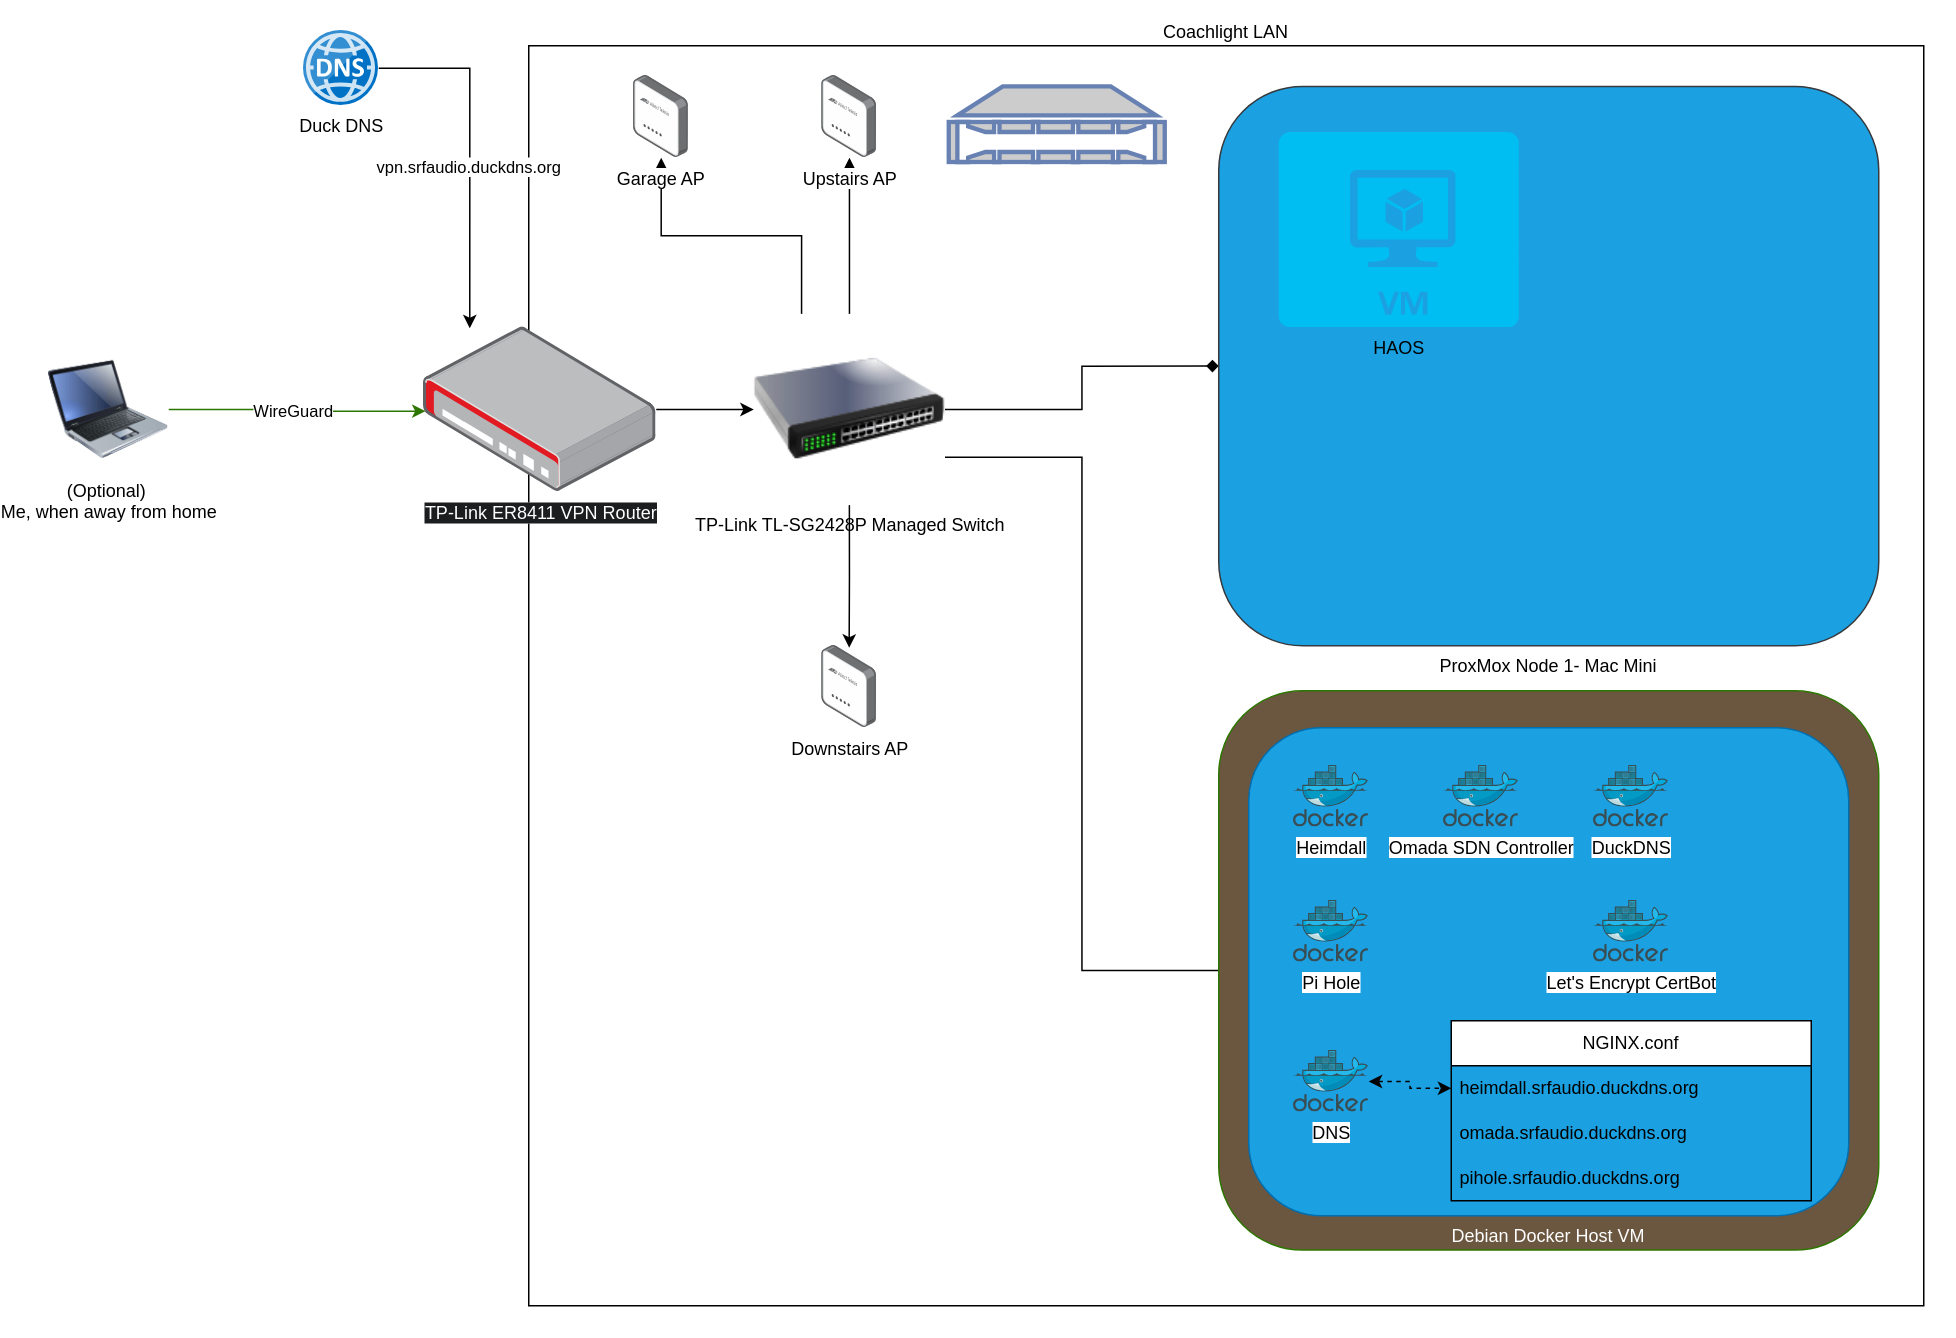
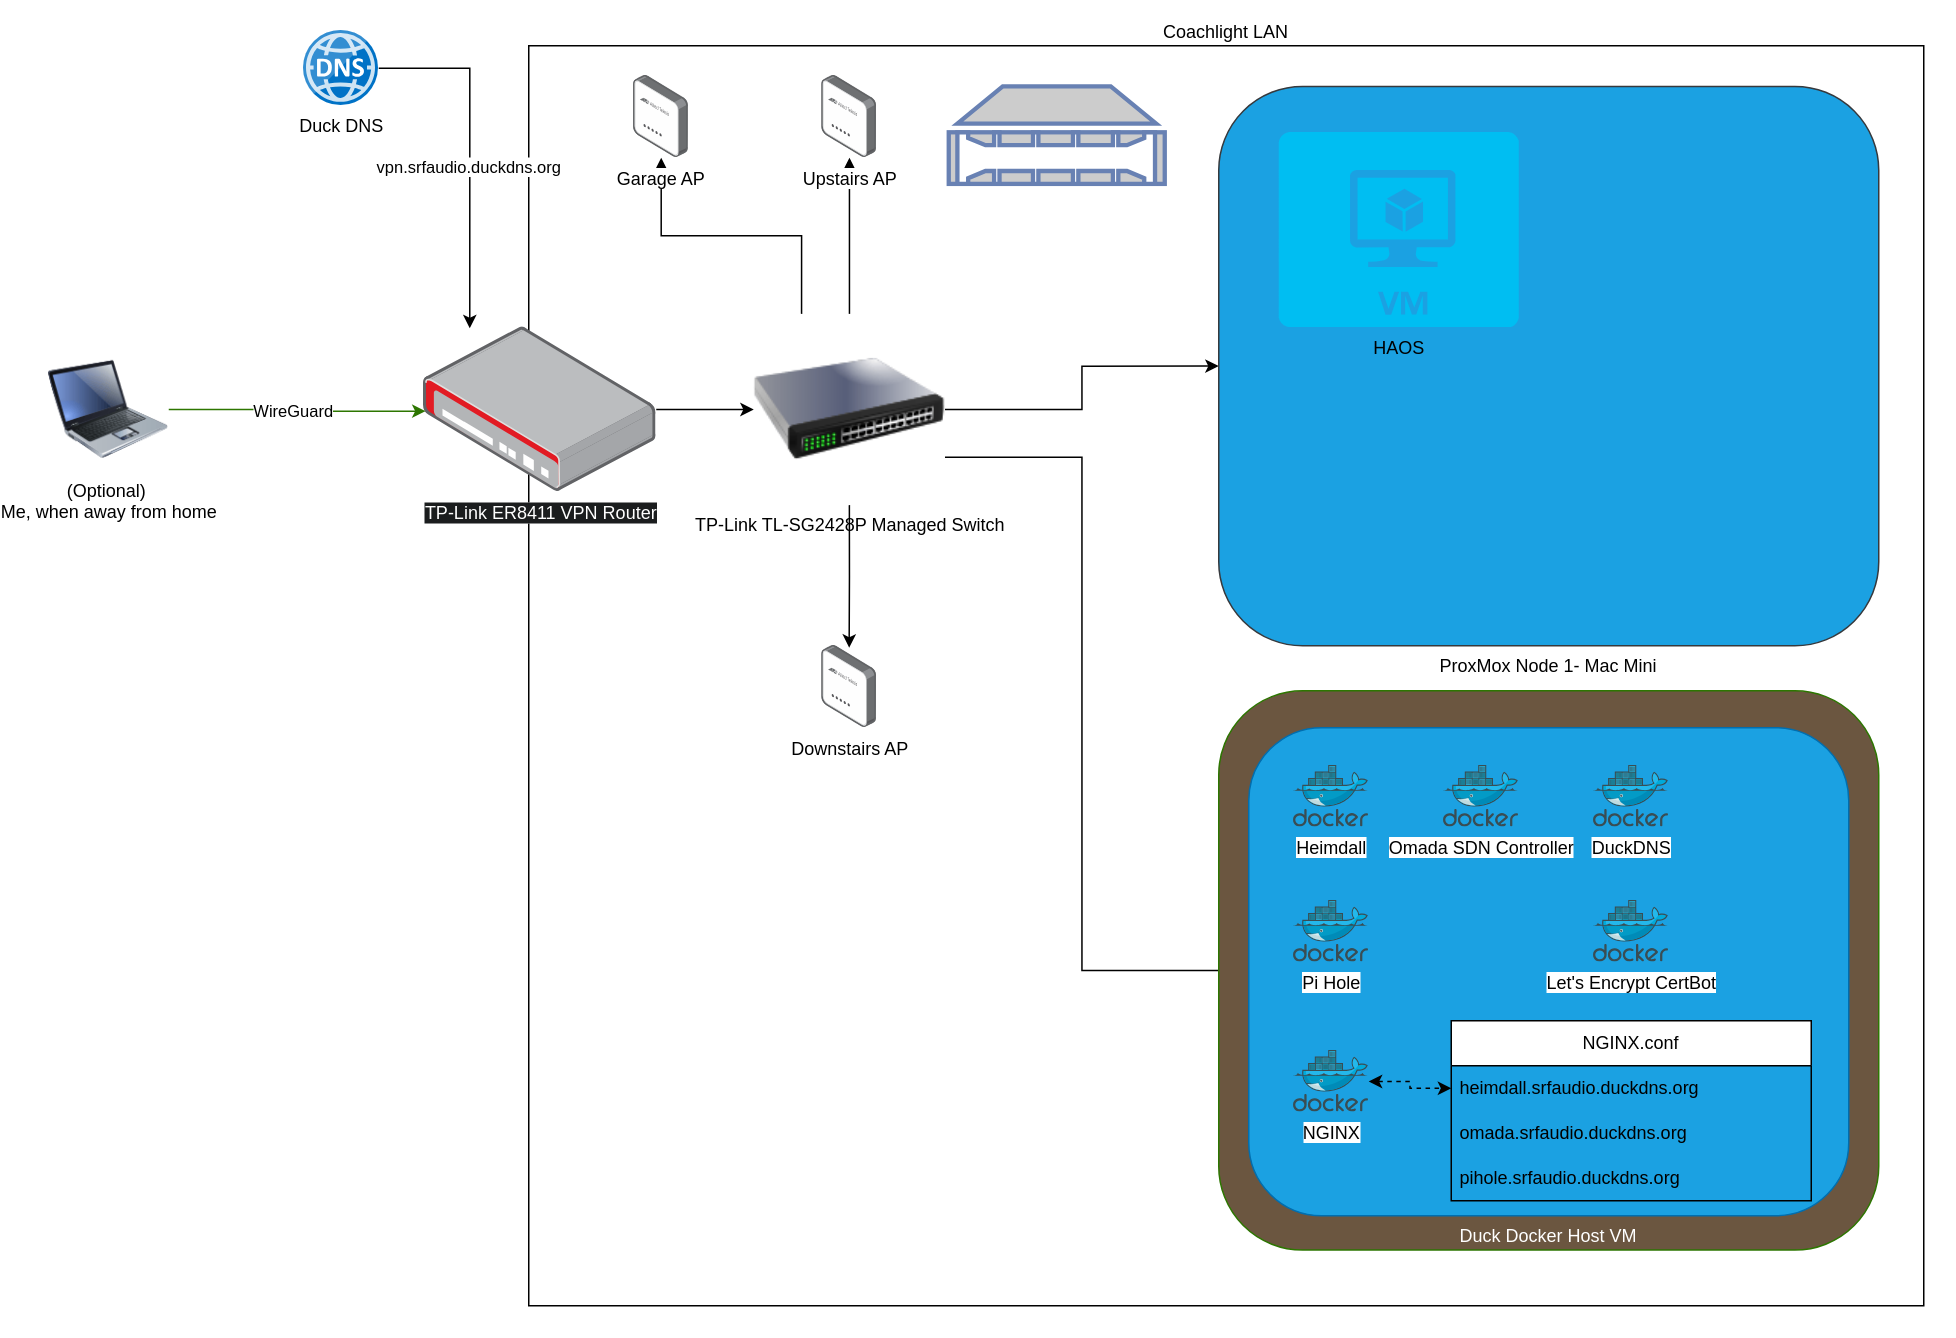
(1057, 124) -> (1057, 135)
(1206, 366) -> (1207, 366)
(1332, 1134) -> (1332, 1134)
(1549, 1237) -> (1549, 1237)
